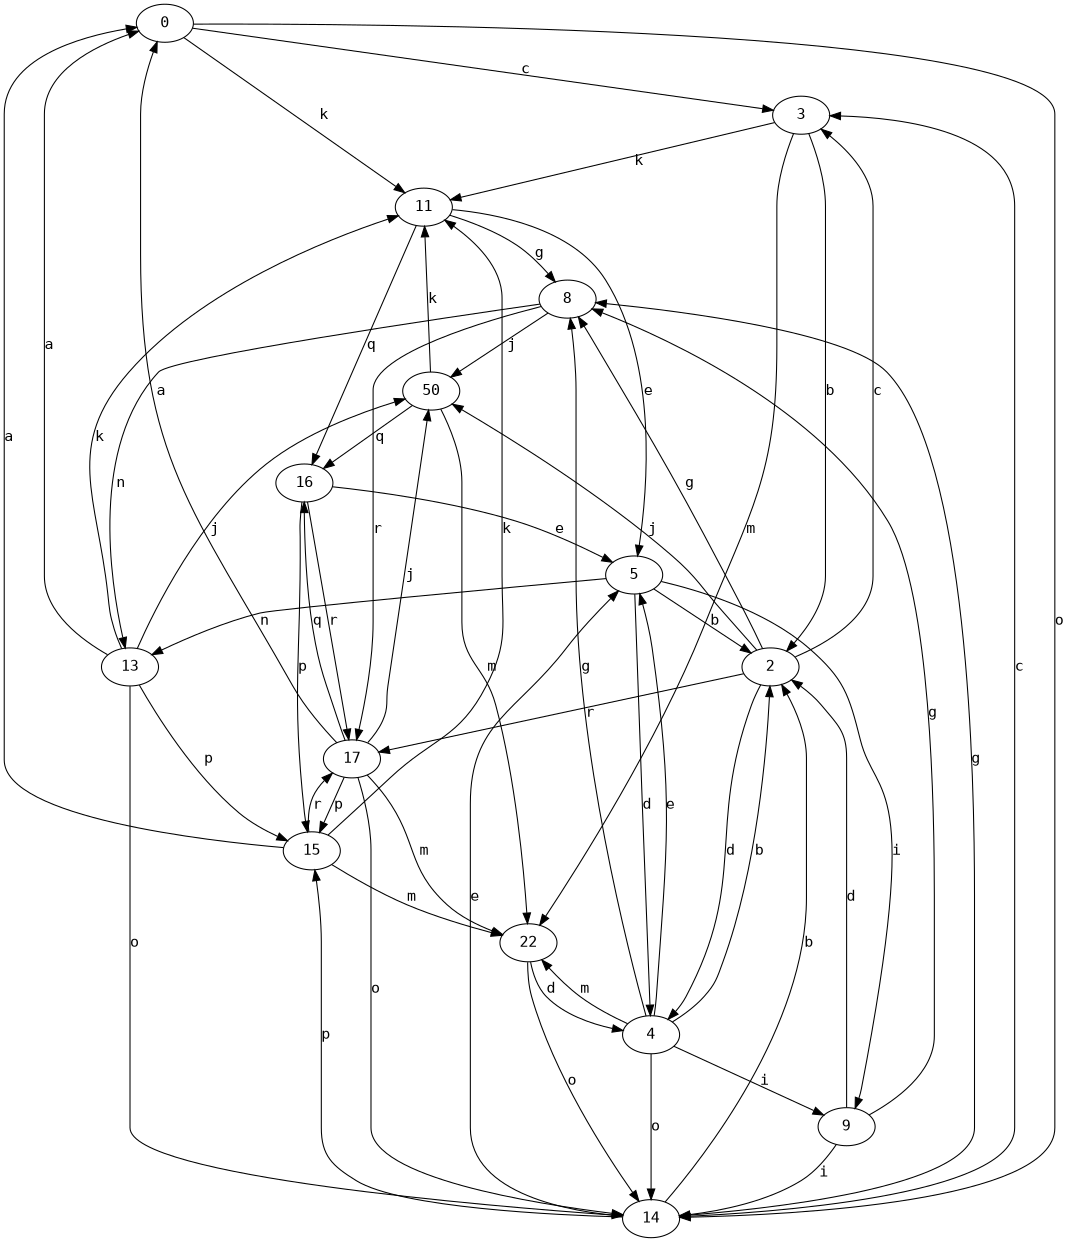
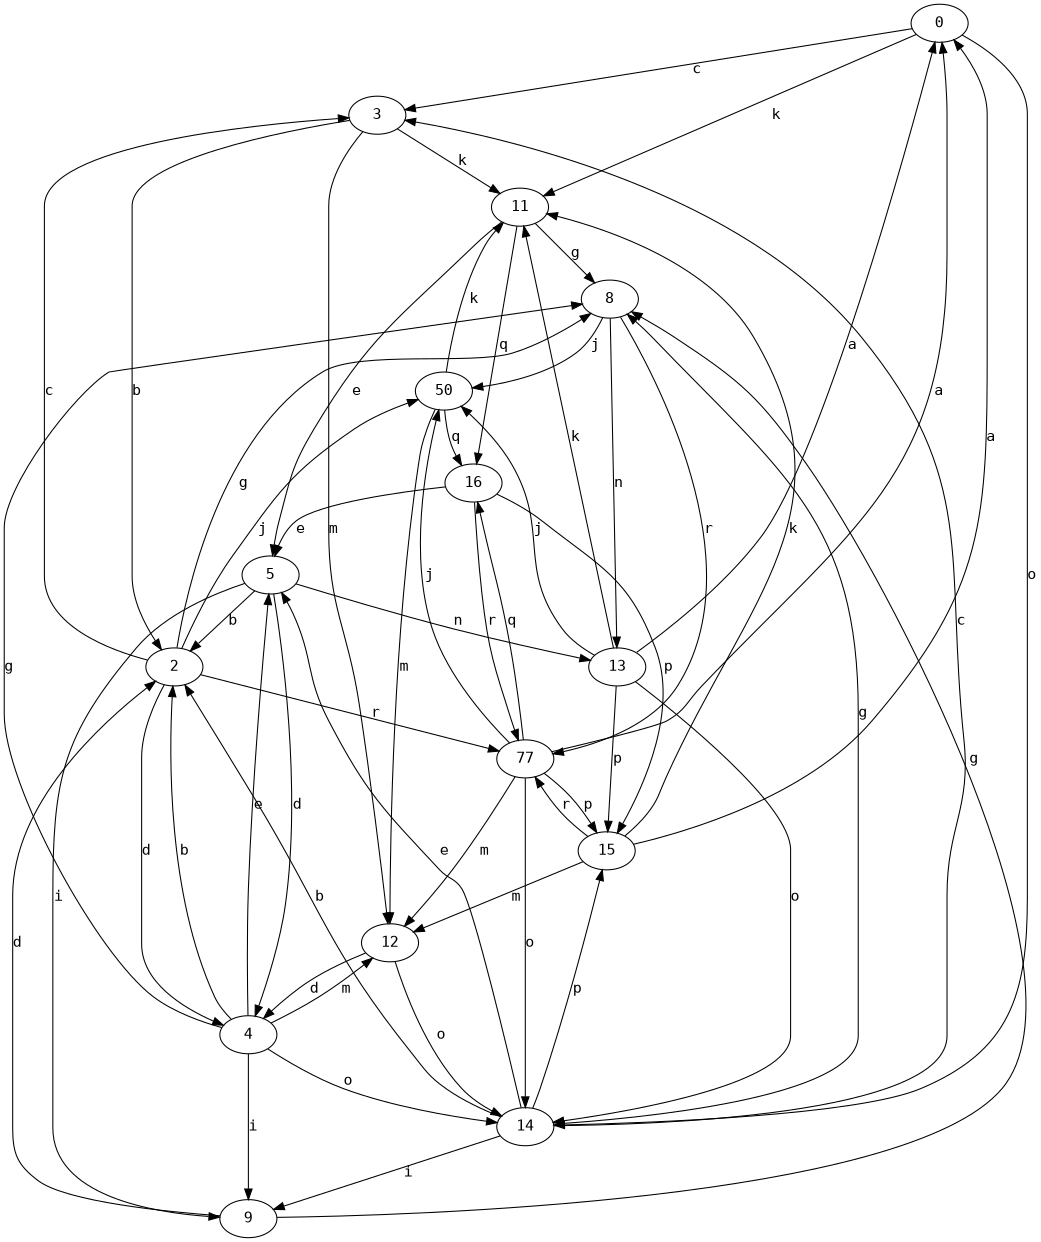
(352, 759) -> (525, 759)
(528, 943) -> (390, 943)
(771, 1195) -> (392, 1171)
